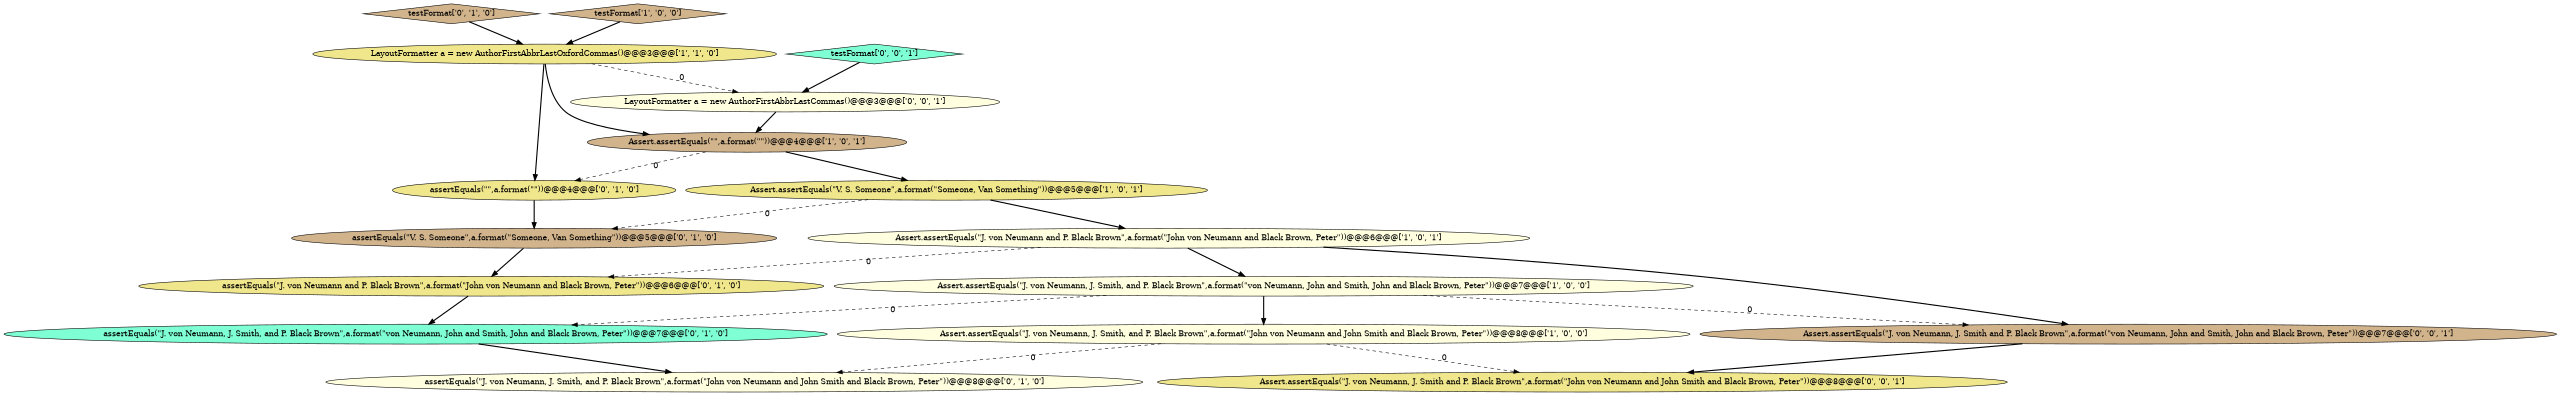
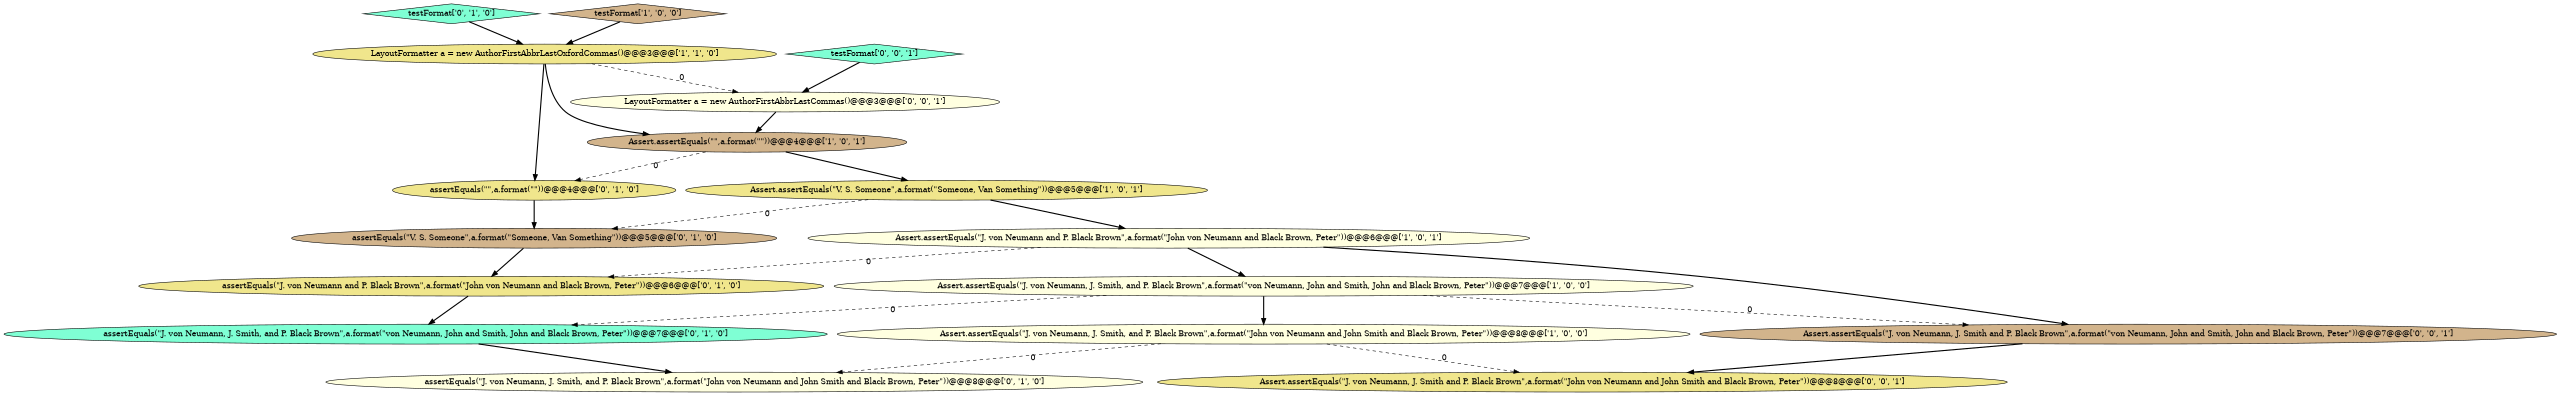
(451, 14) -> (451, 14)
